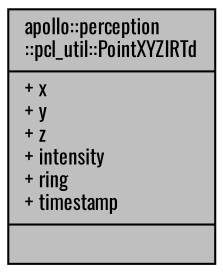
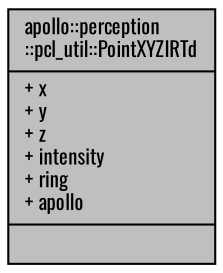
(72, 204) -> (55, 204)
